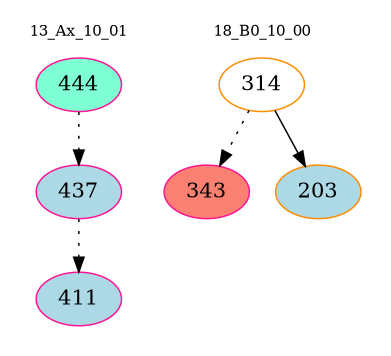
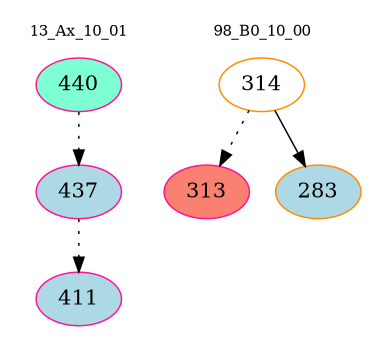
(263, 32) -> (263, 32)
(79, 85) -> (79, 85)
(207, 192) -> (207, 192)
(318, 192) -> (318, 192)
